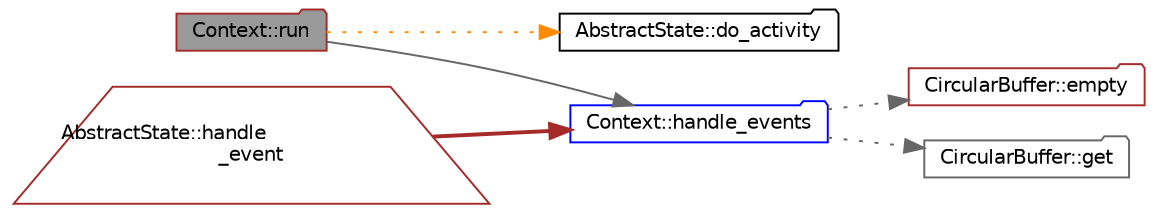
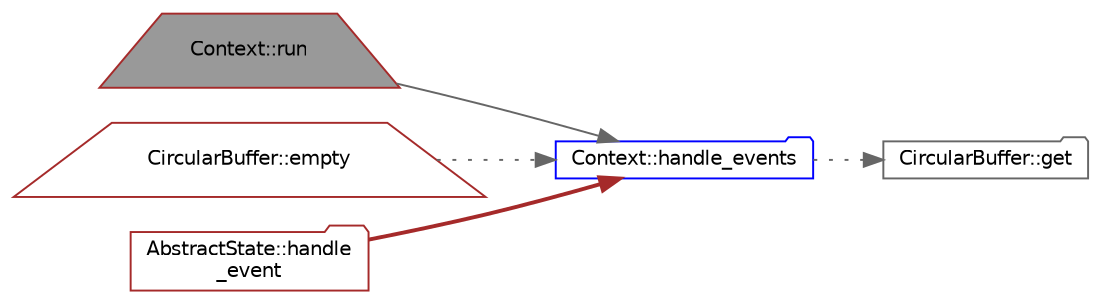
(252, 32) -> (250, 51)
(699, 32) -> none
(1027, 87) -> (250, 160)
(858, 106) -> (486, 160)
(252, 145) -> (250, 261)
